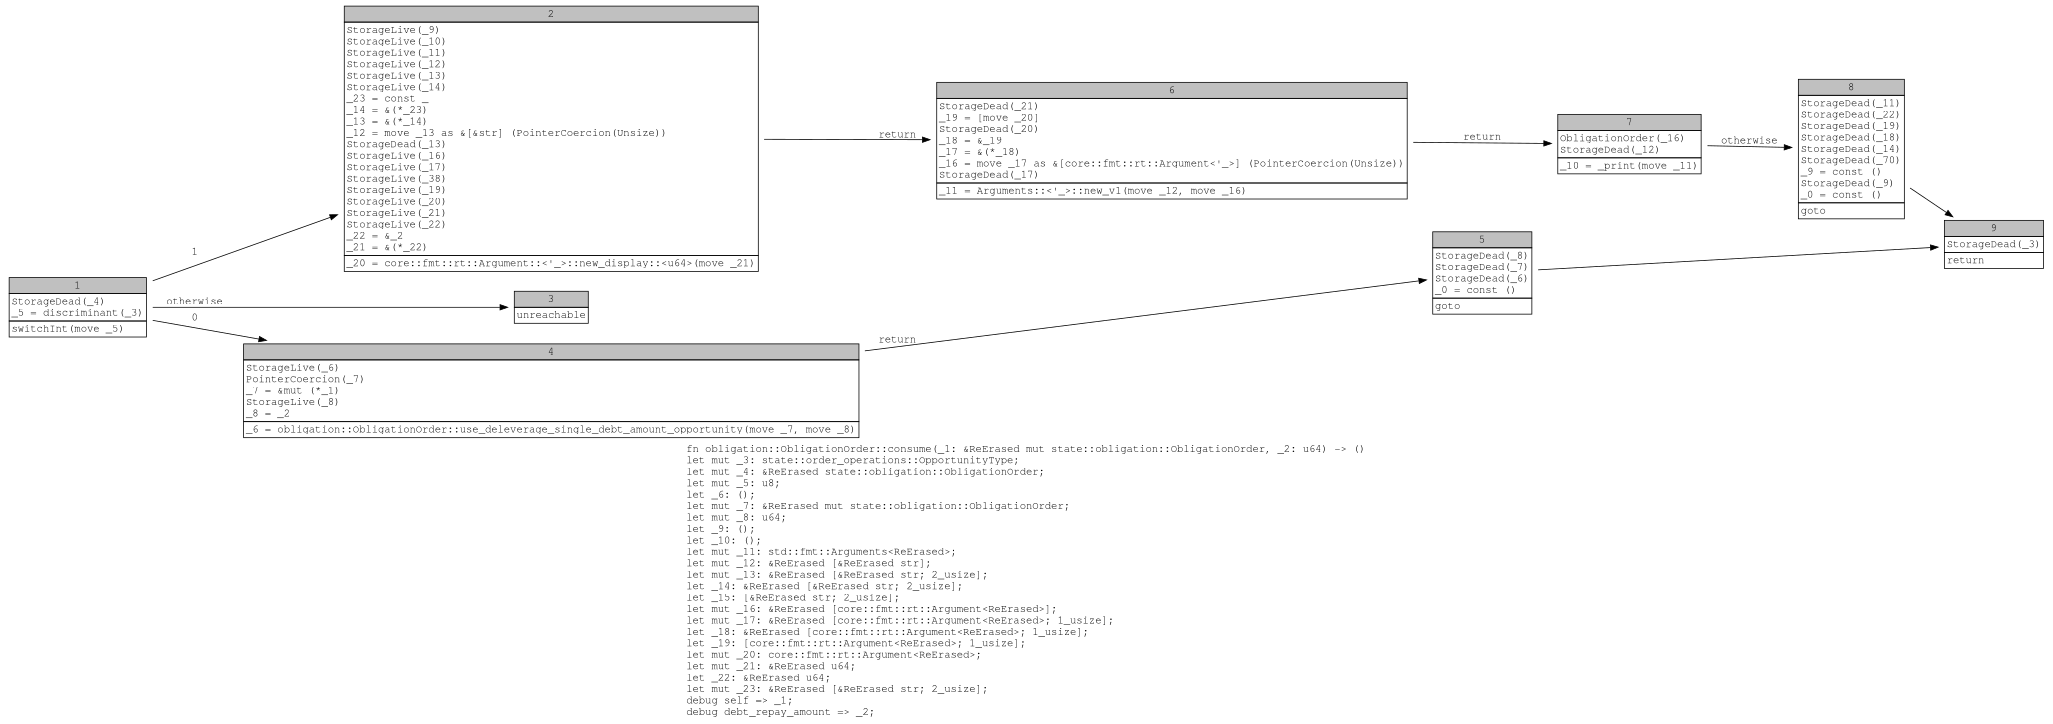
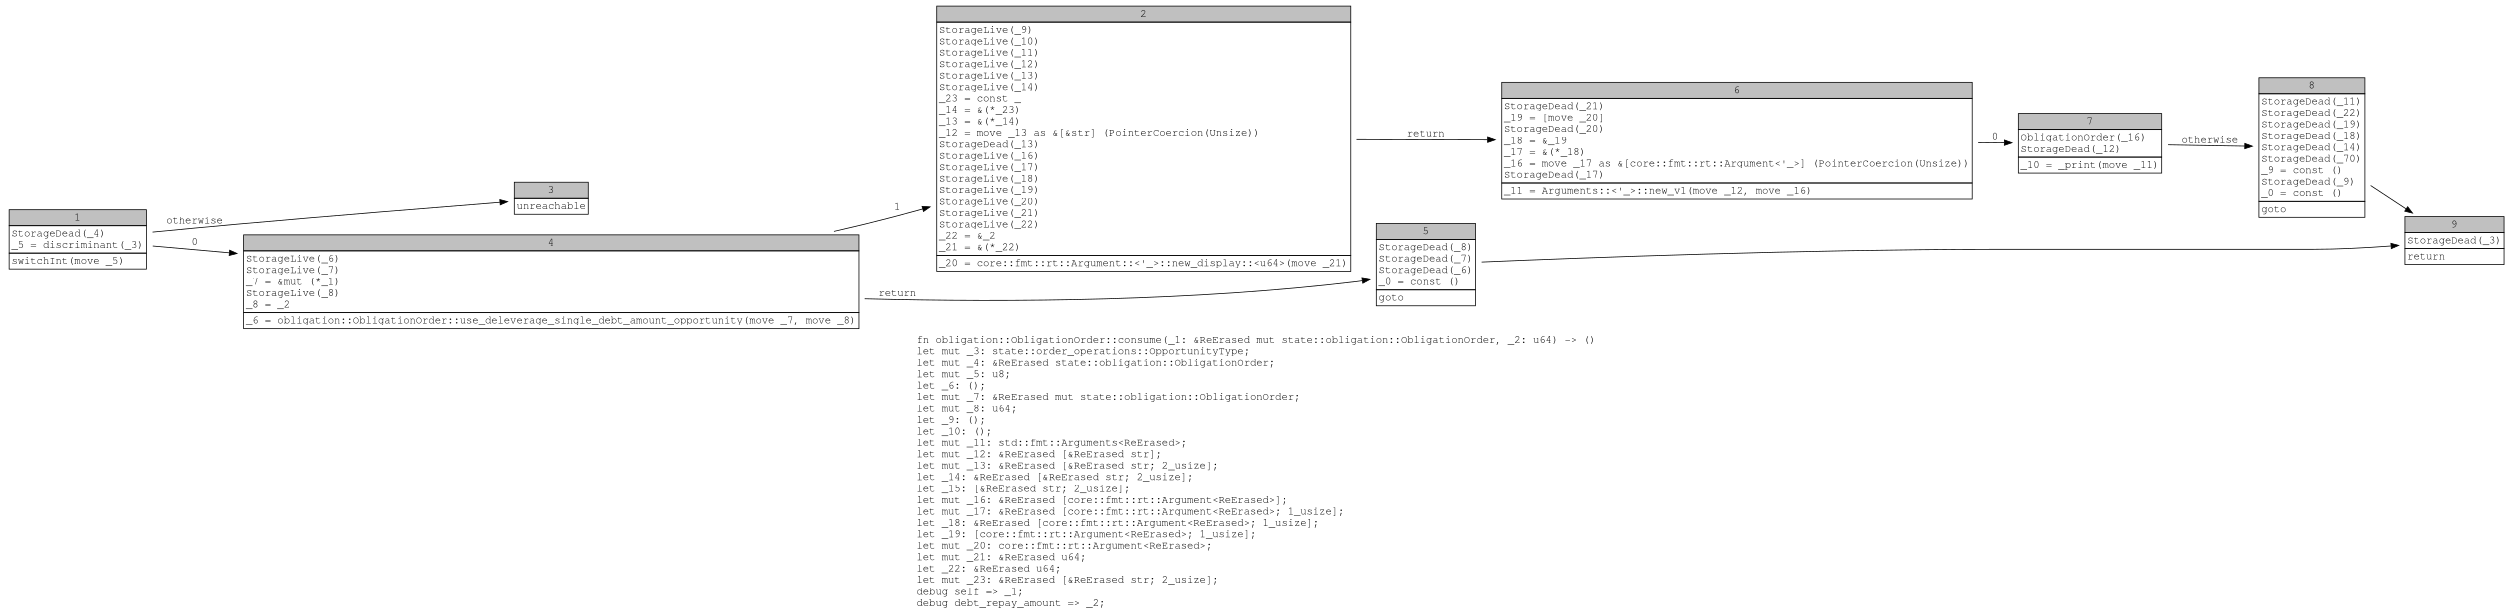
(1482, 137) -> (1995, 137)
(397, 178) -> (990, 178)
(242, 249) -> (878, 221)
(306, 379) -> (293, 270)
